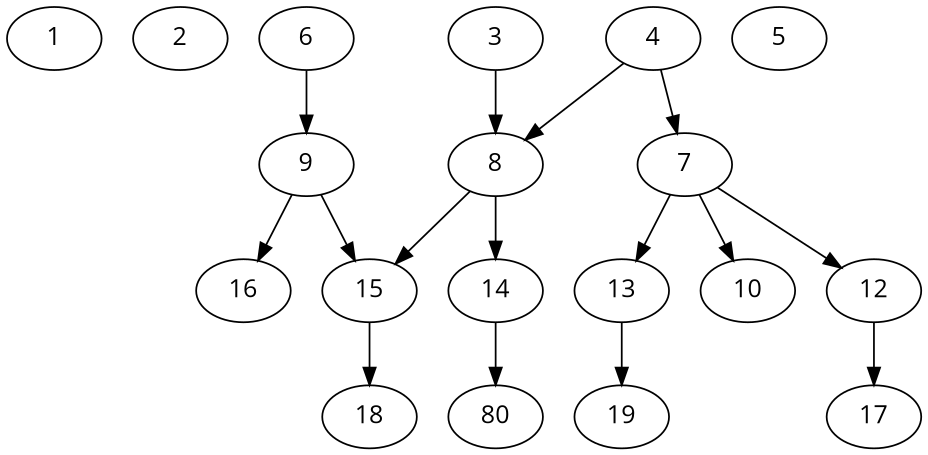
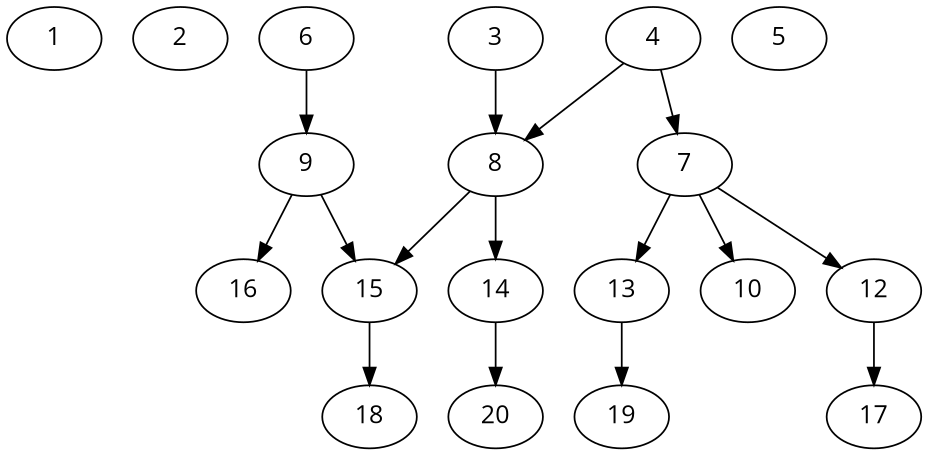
(496, 417) -> (496, 417)
